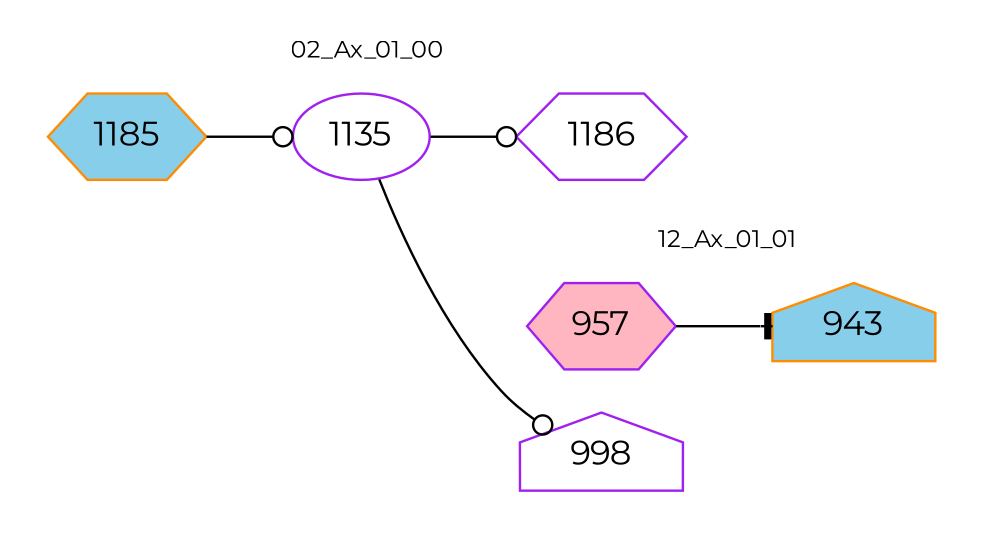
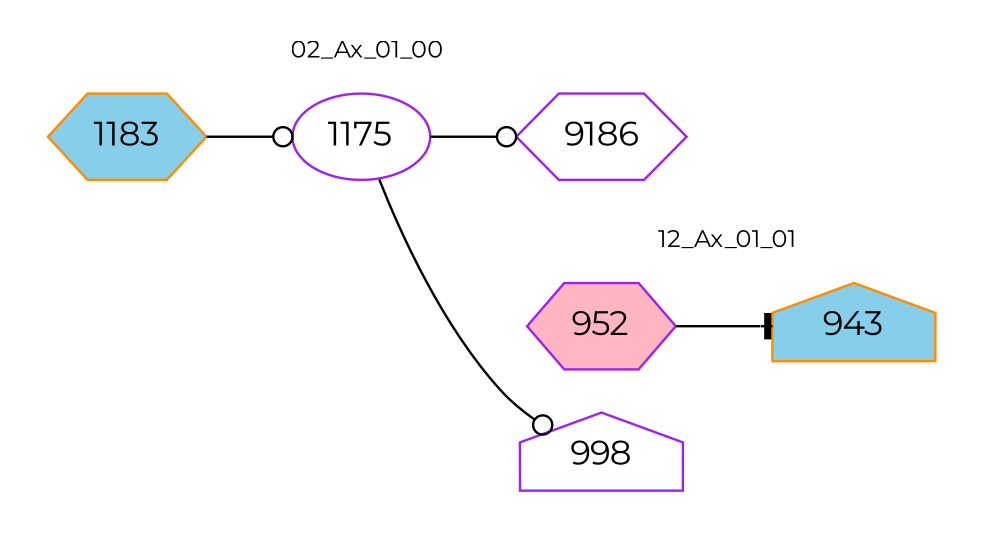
(127, 137) -> (127, 137)
(361, 137) -> (361, 137)
(601, 137) -> (601, 137)
(601, 326) -> (601, 326)
